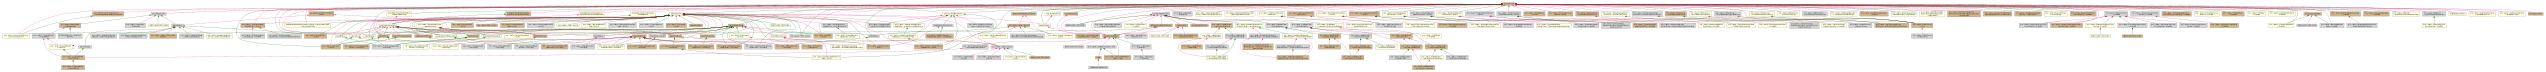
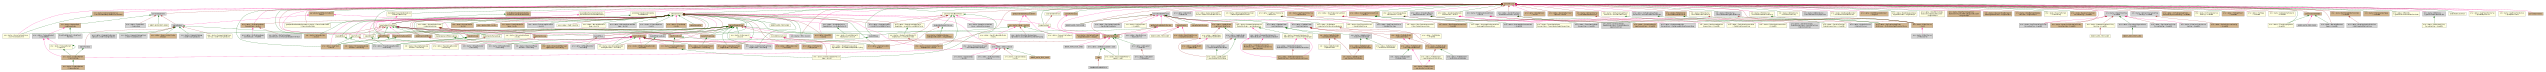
(1330, 47) -> (1330, 47)
(1118, 58) -> (1118, 58)
